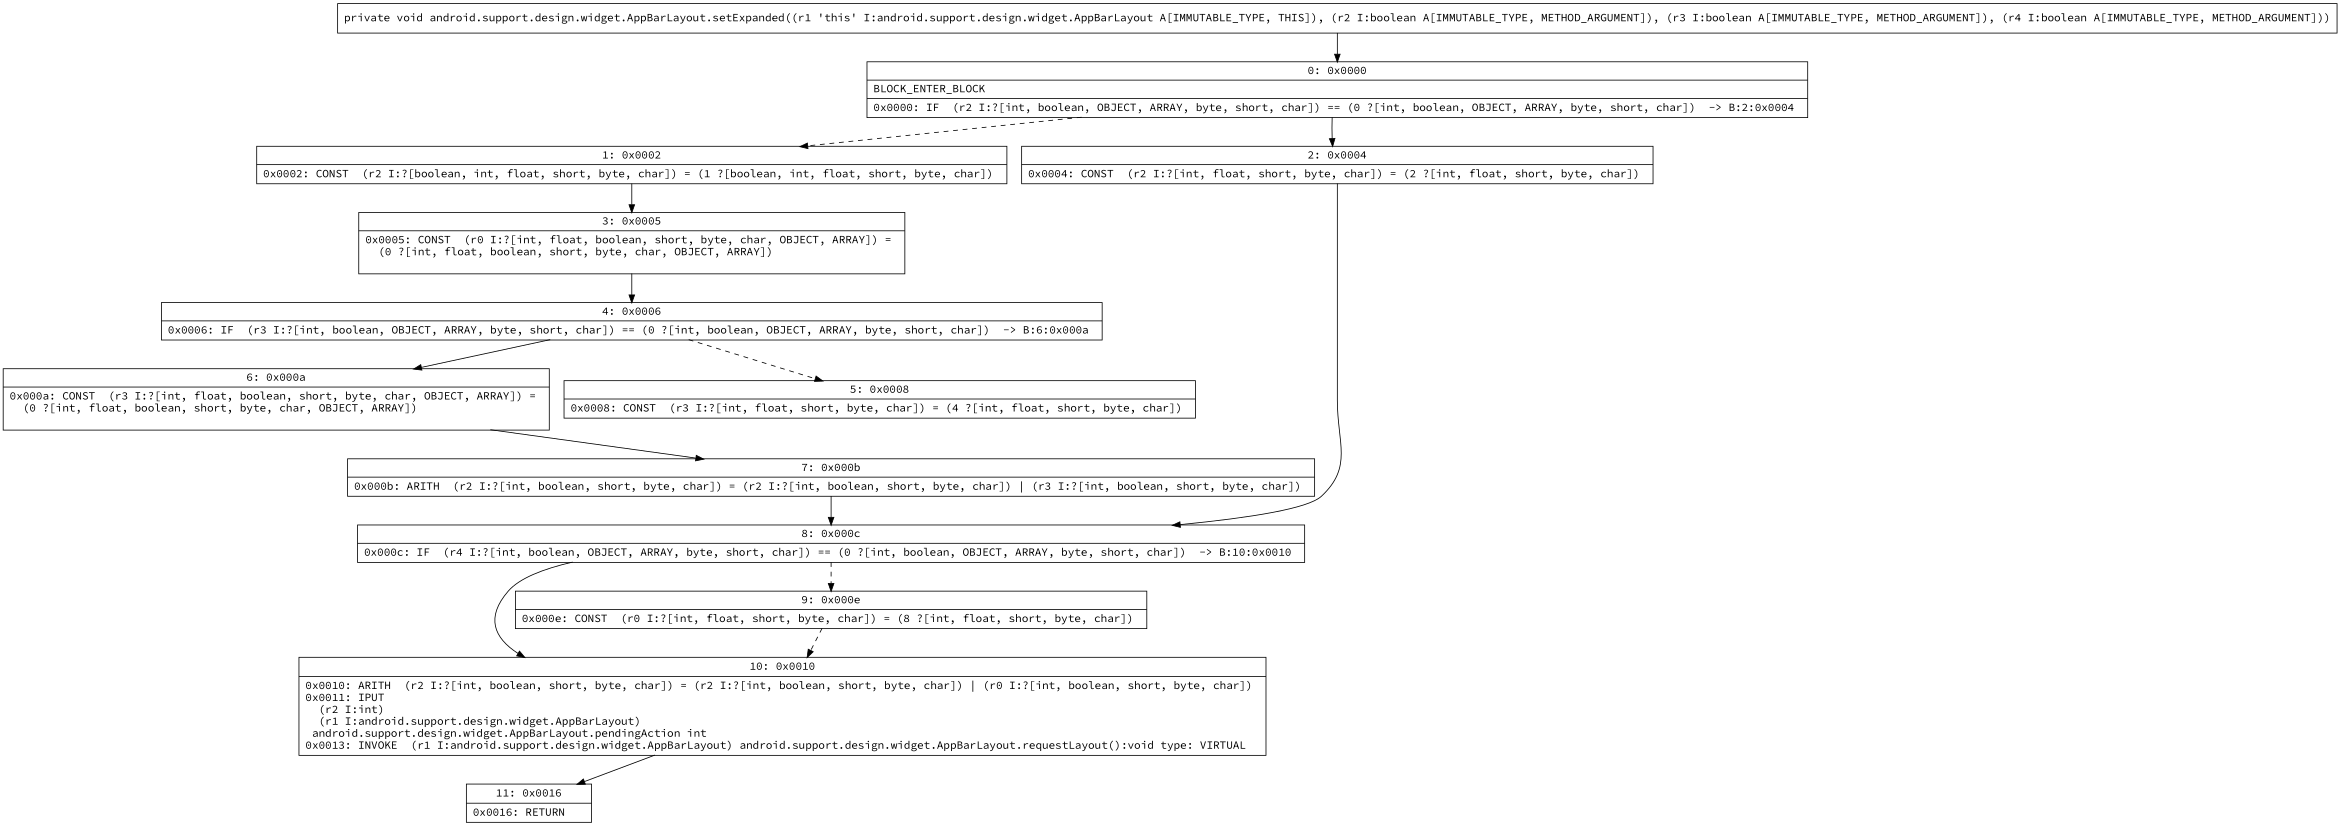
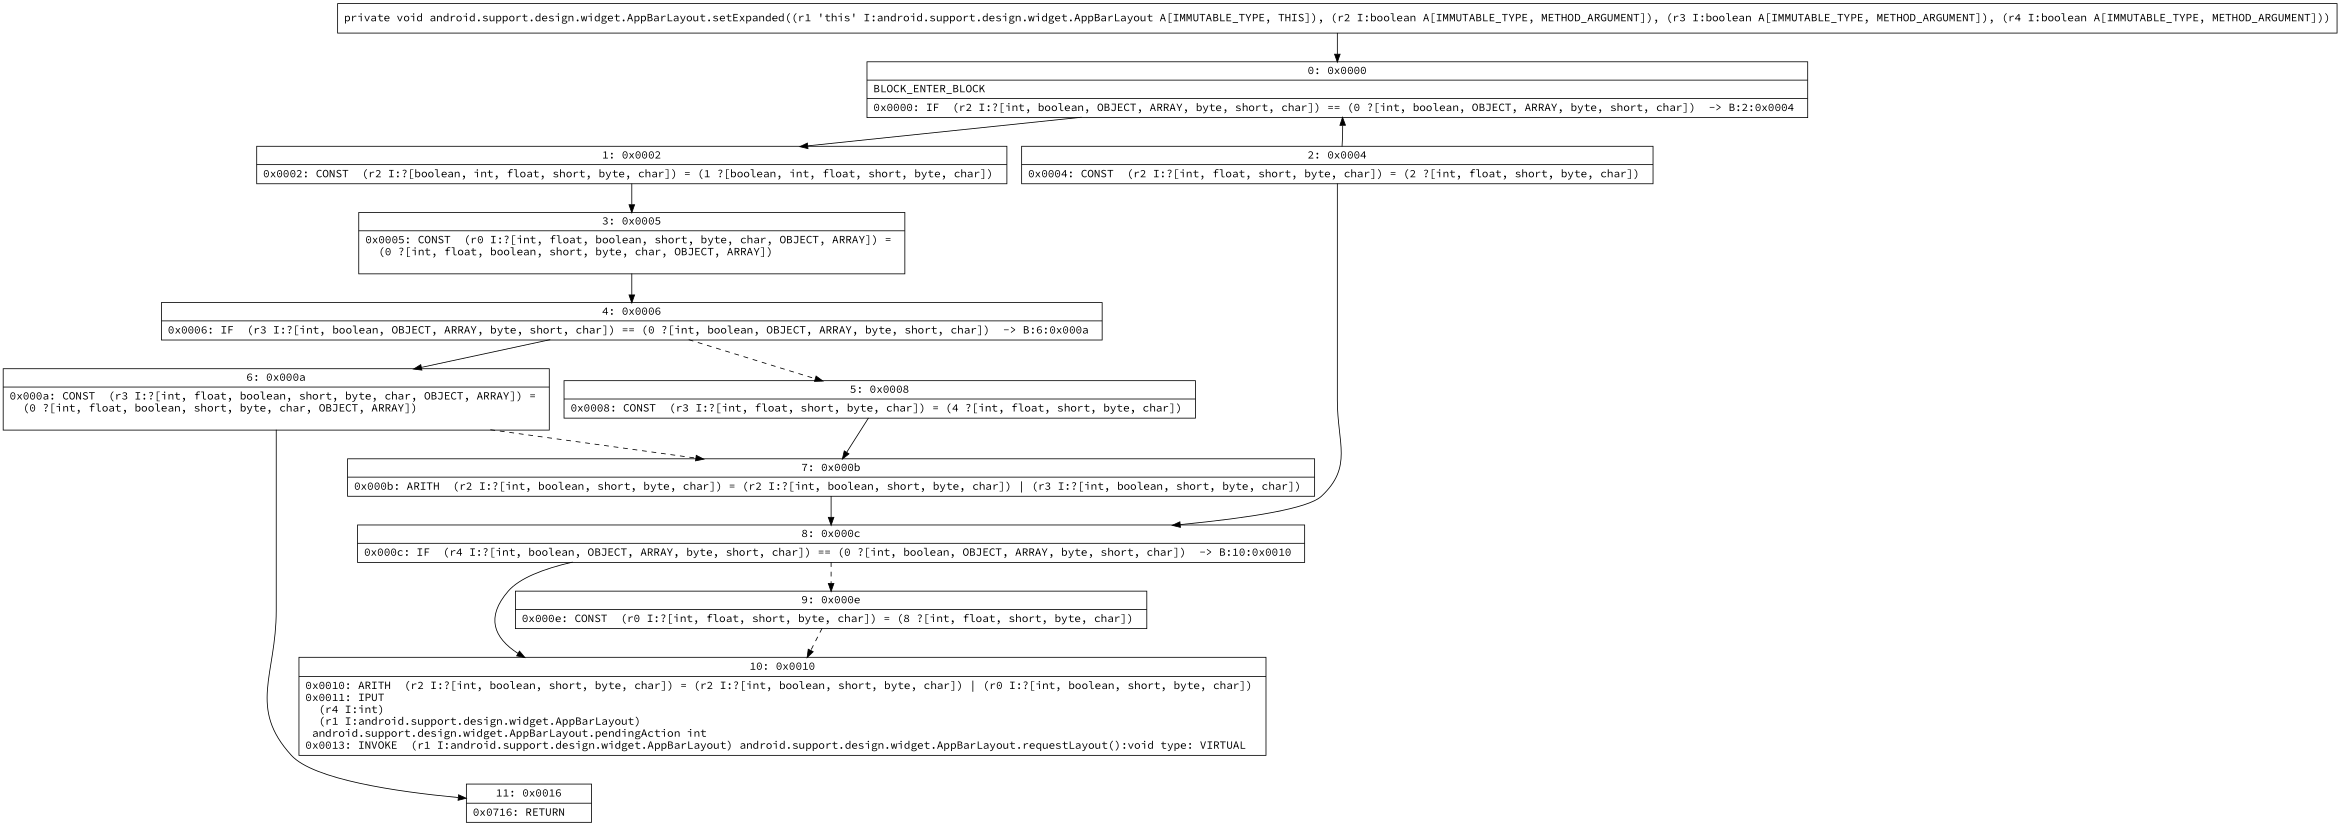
(1332, 128) -> (1343, 136)
(945, 132) -> (945, 132)
none -> (858, 435)
(593, 444) -> (593, 444)
(345, 710) -> (345, 710)
(620, 768) -> (268, 683)
(529, 812) -> (529, 812)
